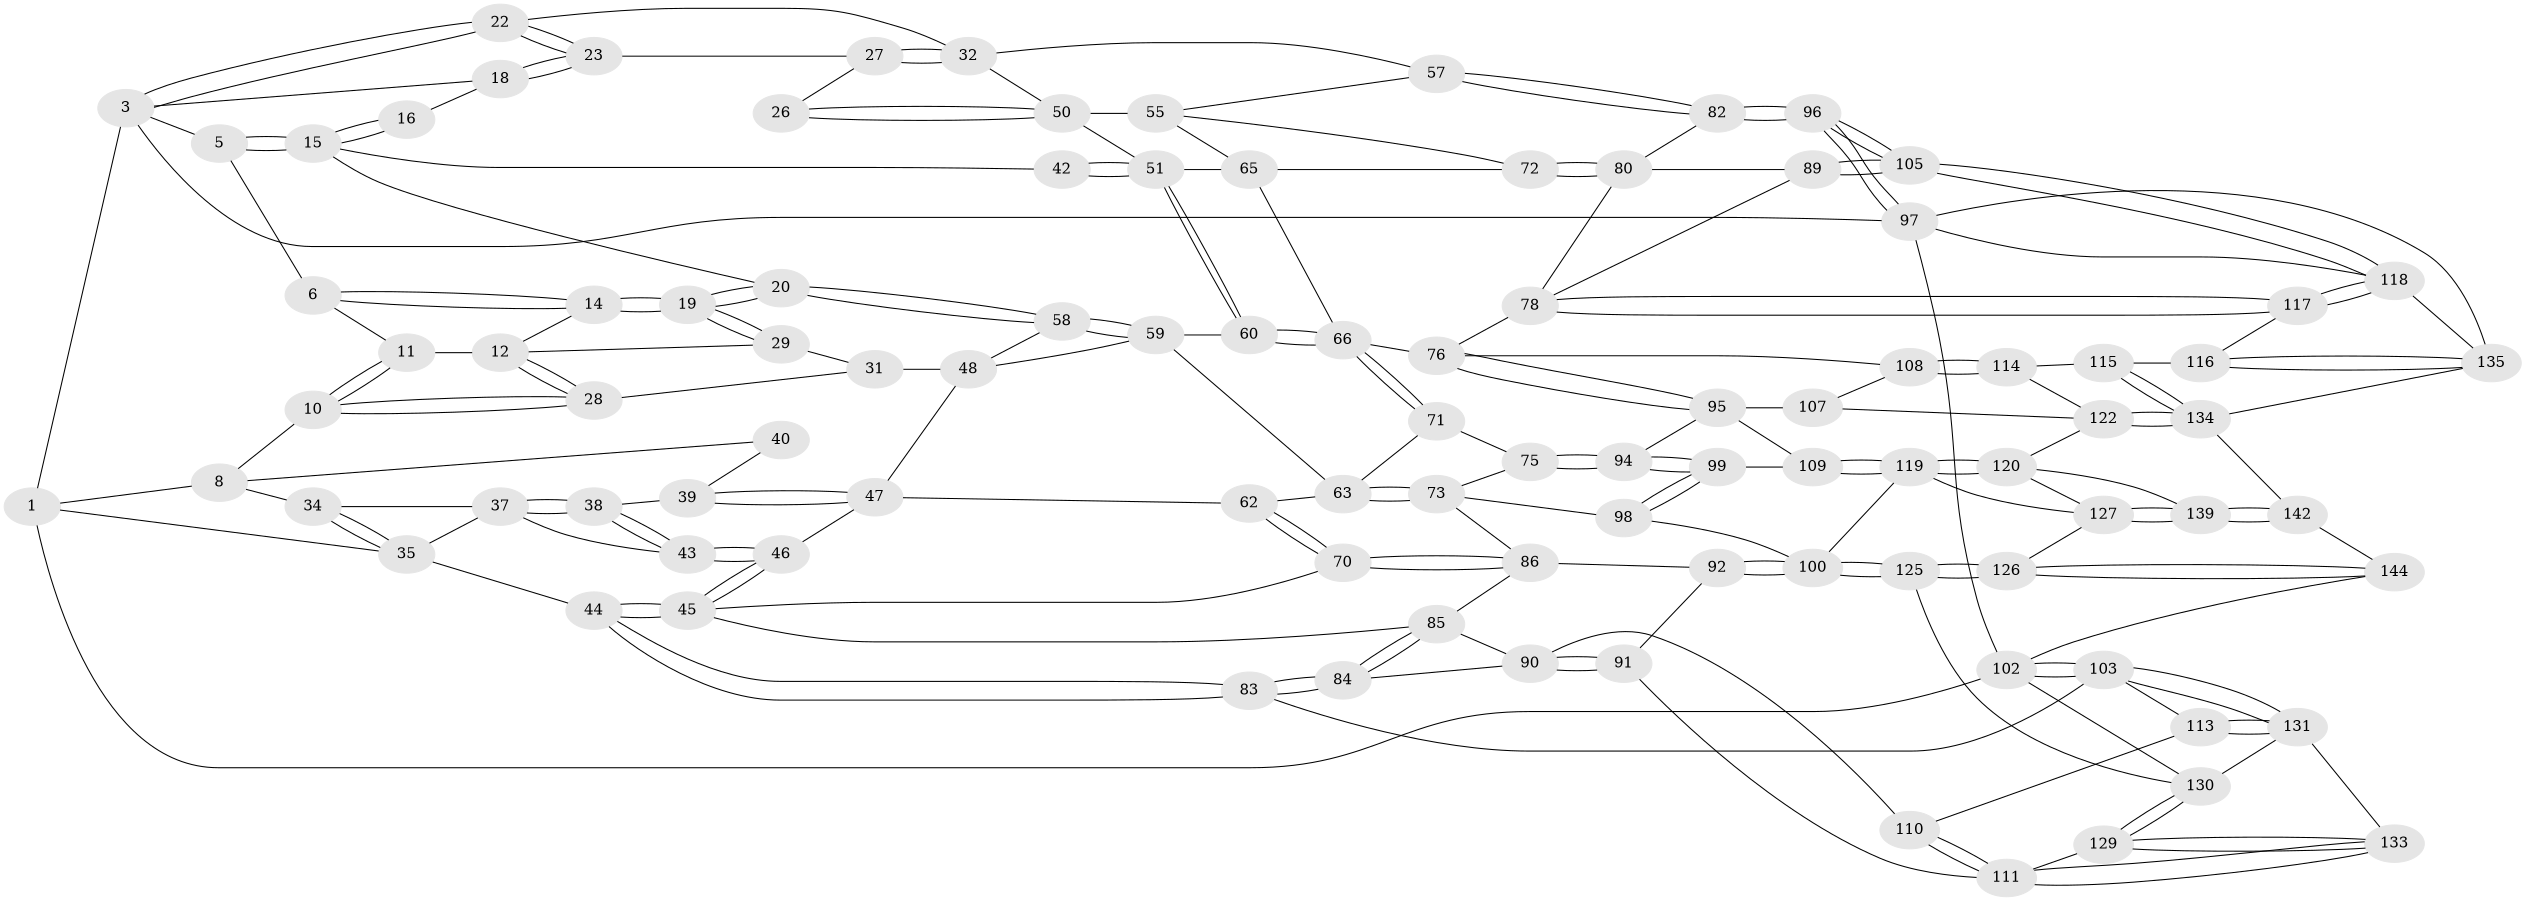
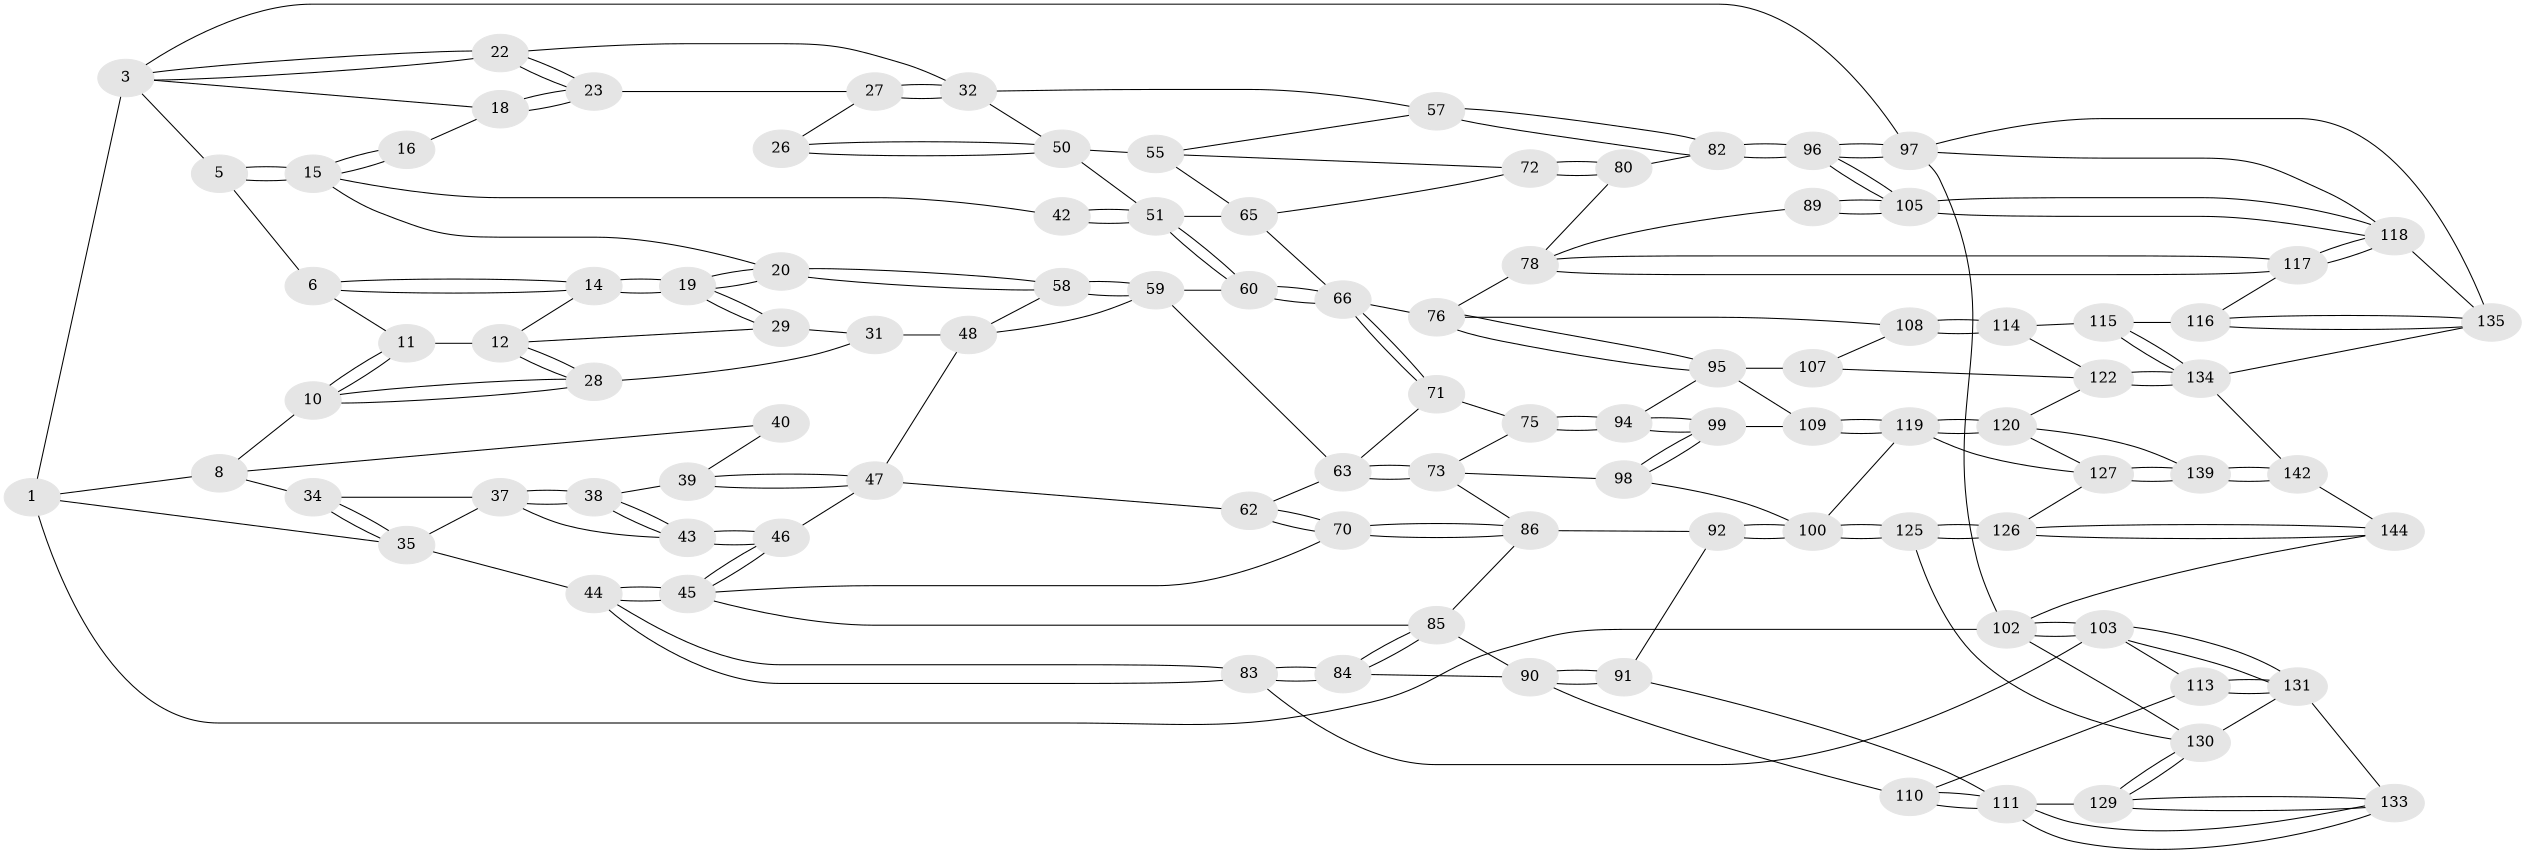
(1718, 170) -> none
